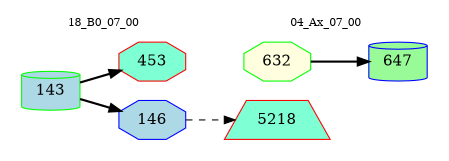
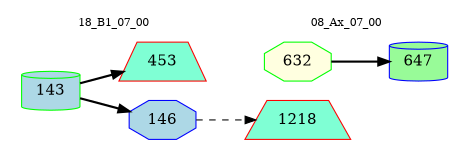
(104, 23) -> (114, 23)
(326, 23) -> (346, 23)
(152, 62) -> (163, 62)
(277, 120) -> (298, 120)
